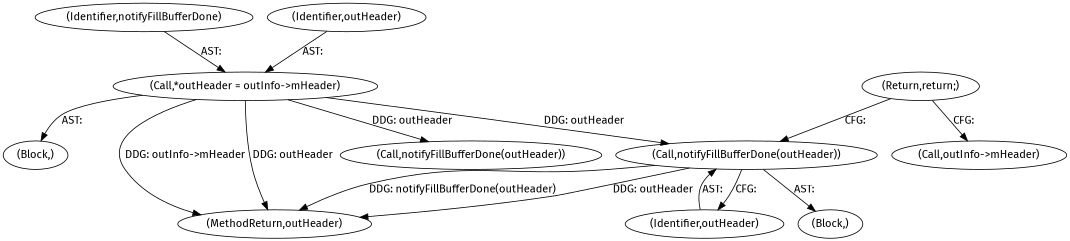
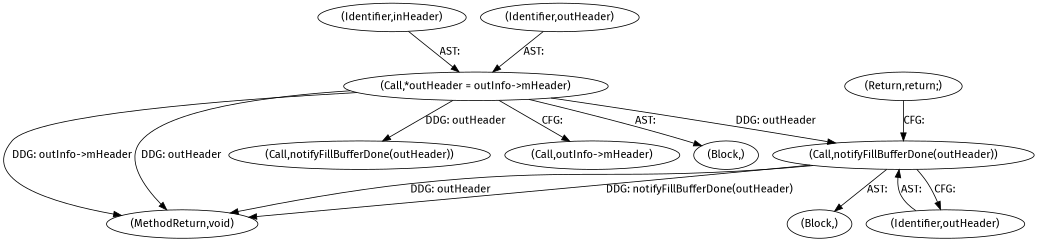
(144, 17) -> (392, 17)
(947, 118) -> (531, 119)
(275, 224) -> (182, 224)
